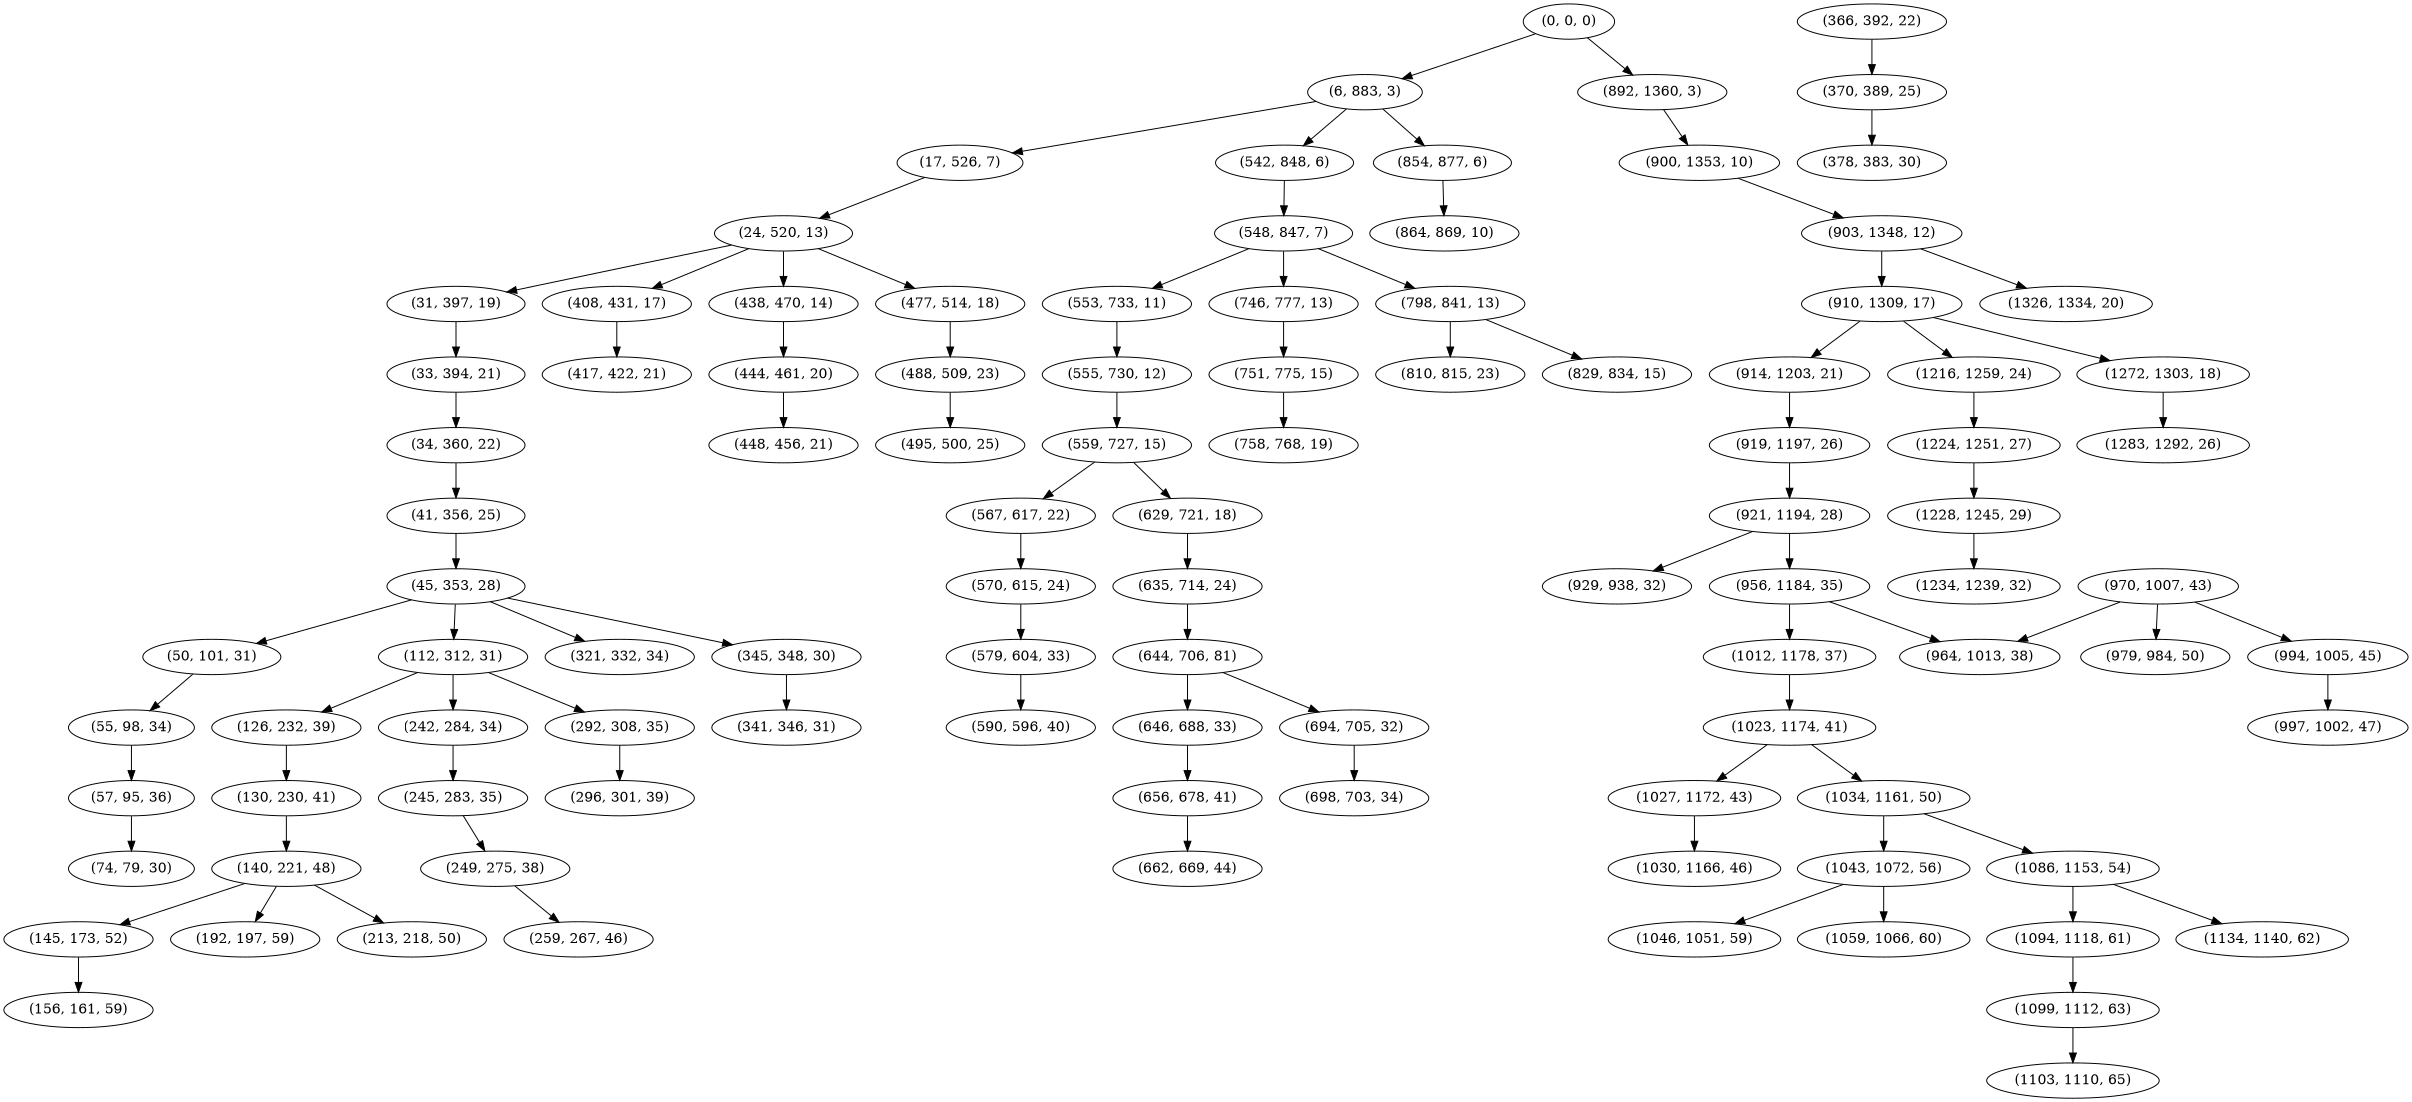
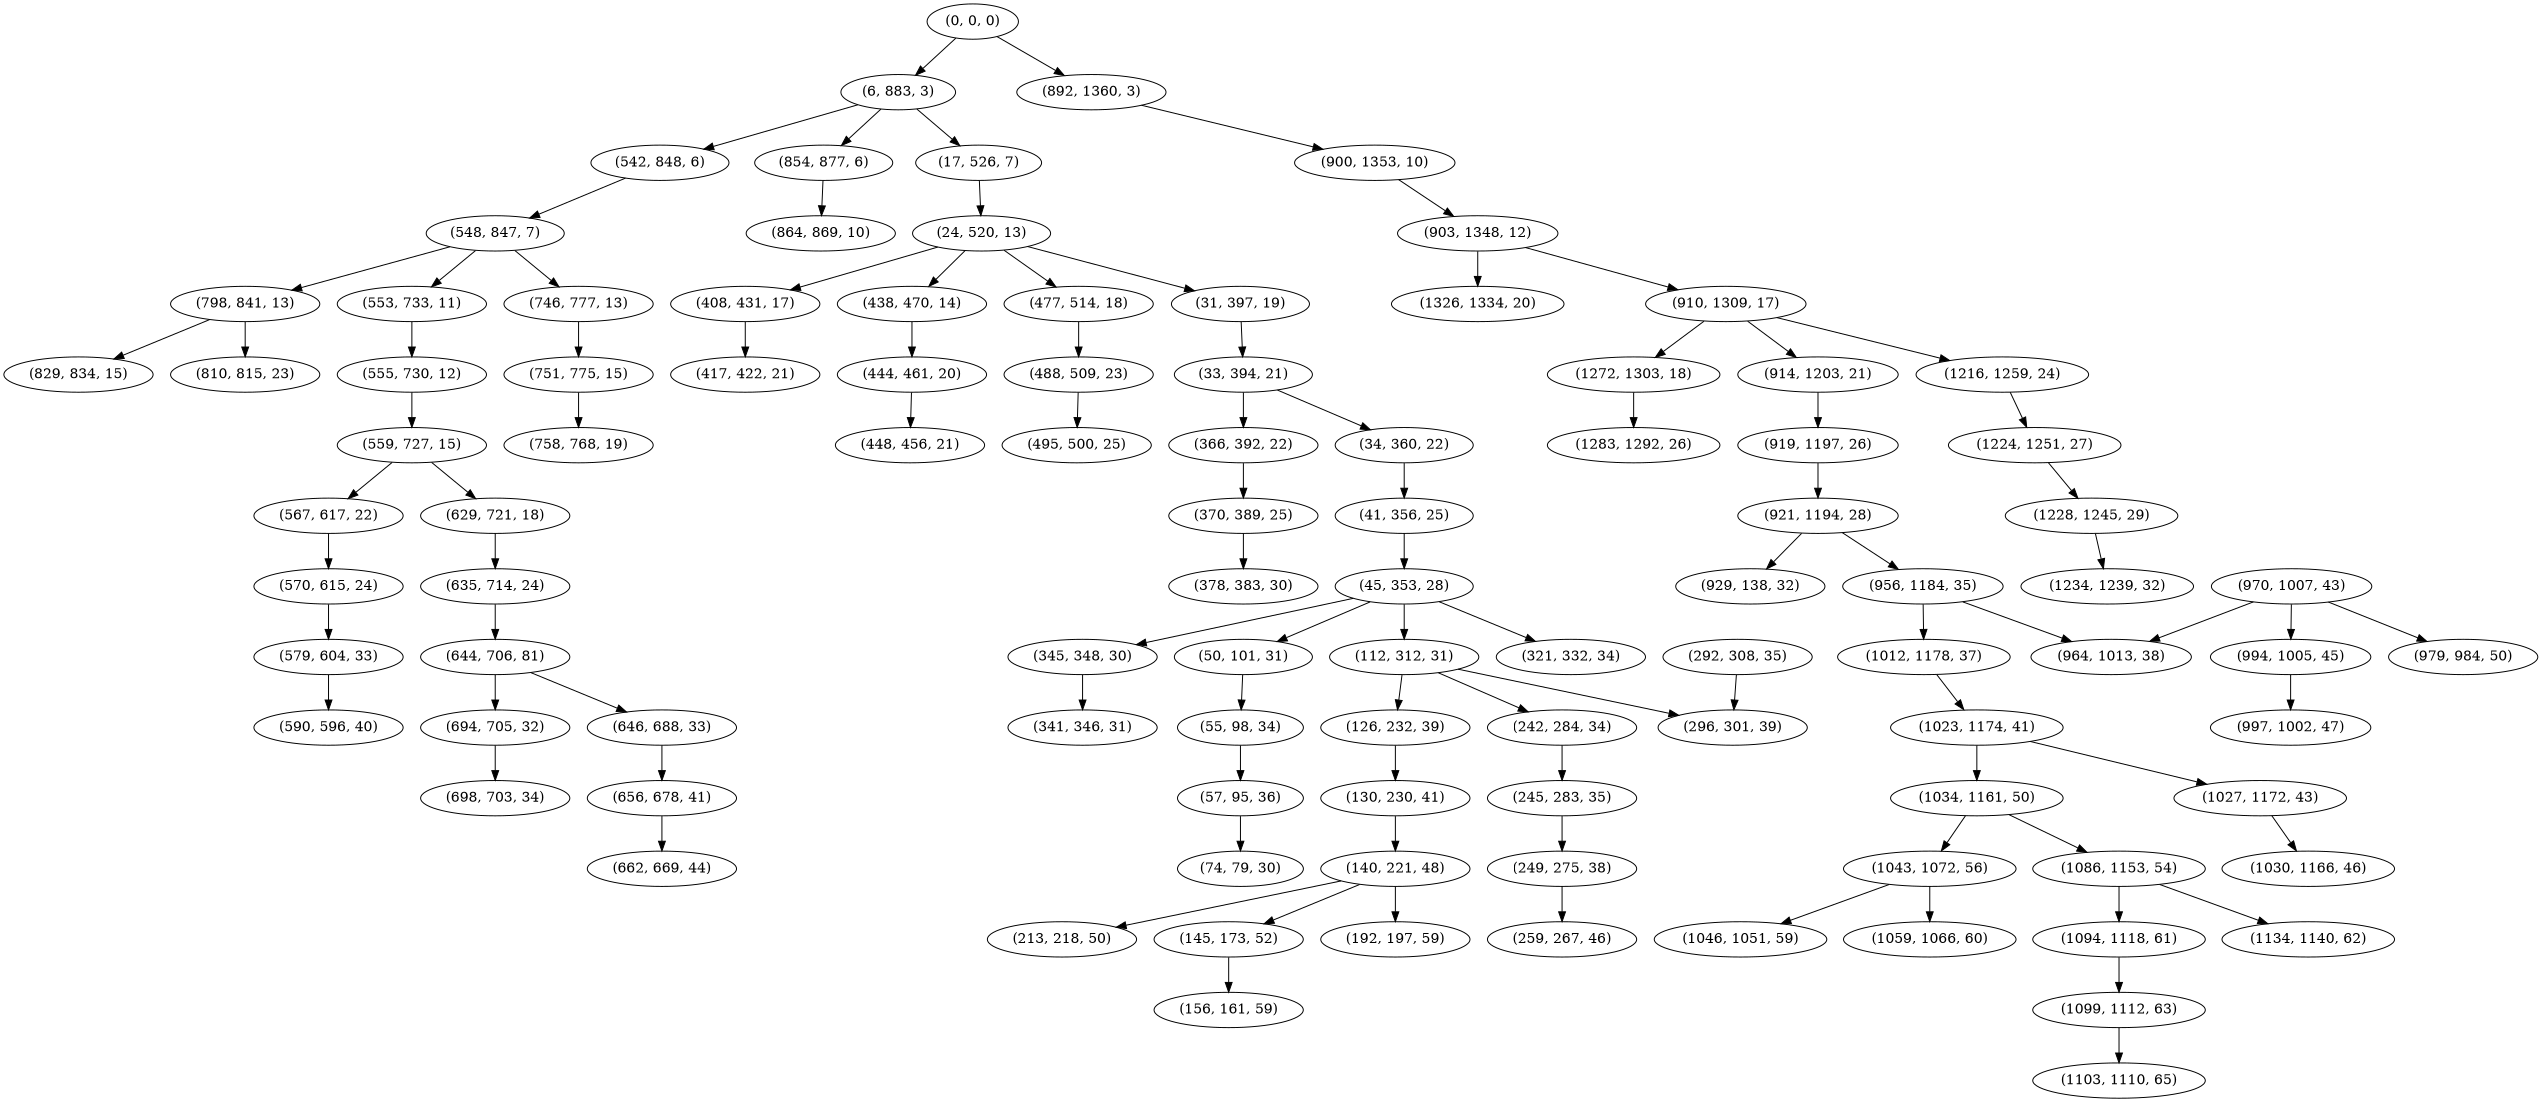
none -> (1243, 405)
(1617, 586) -> (1750, 586)
(532, 690) -> (1563, 691)
